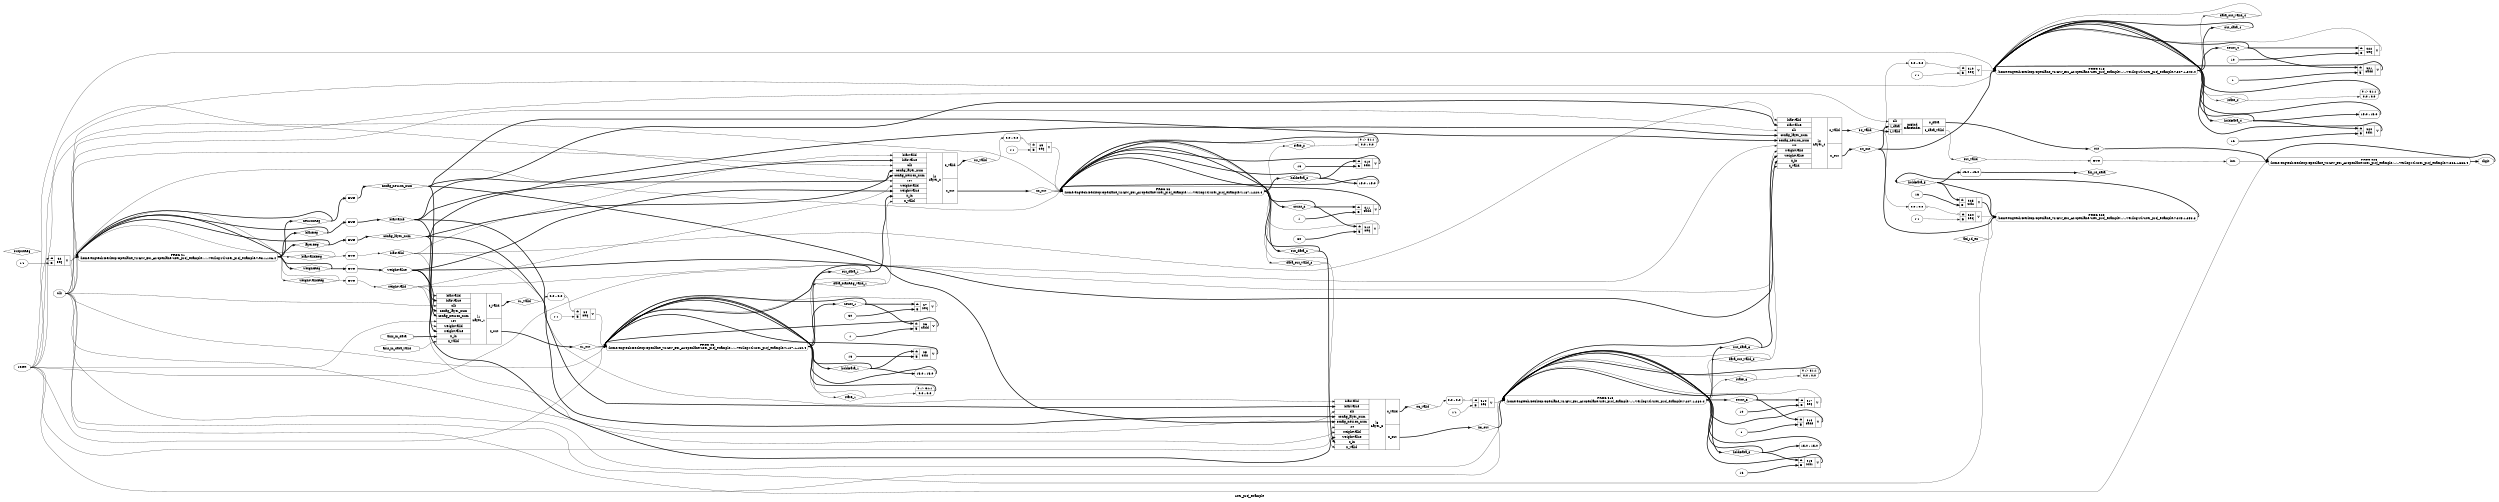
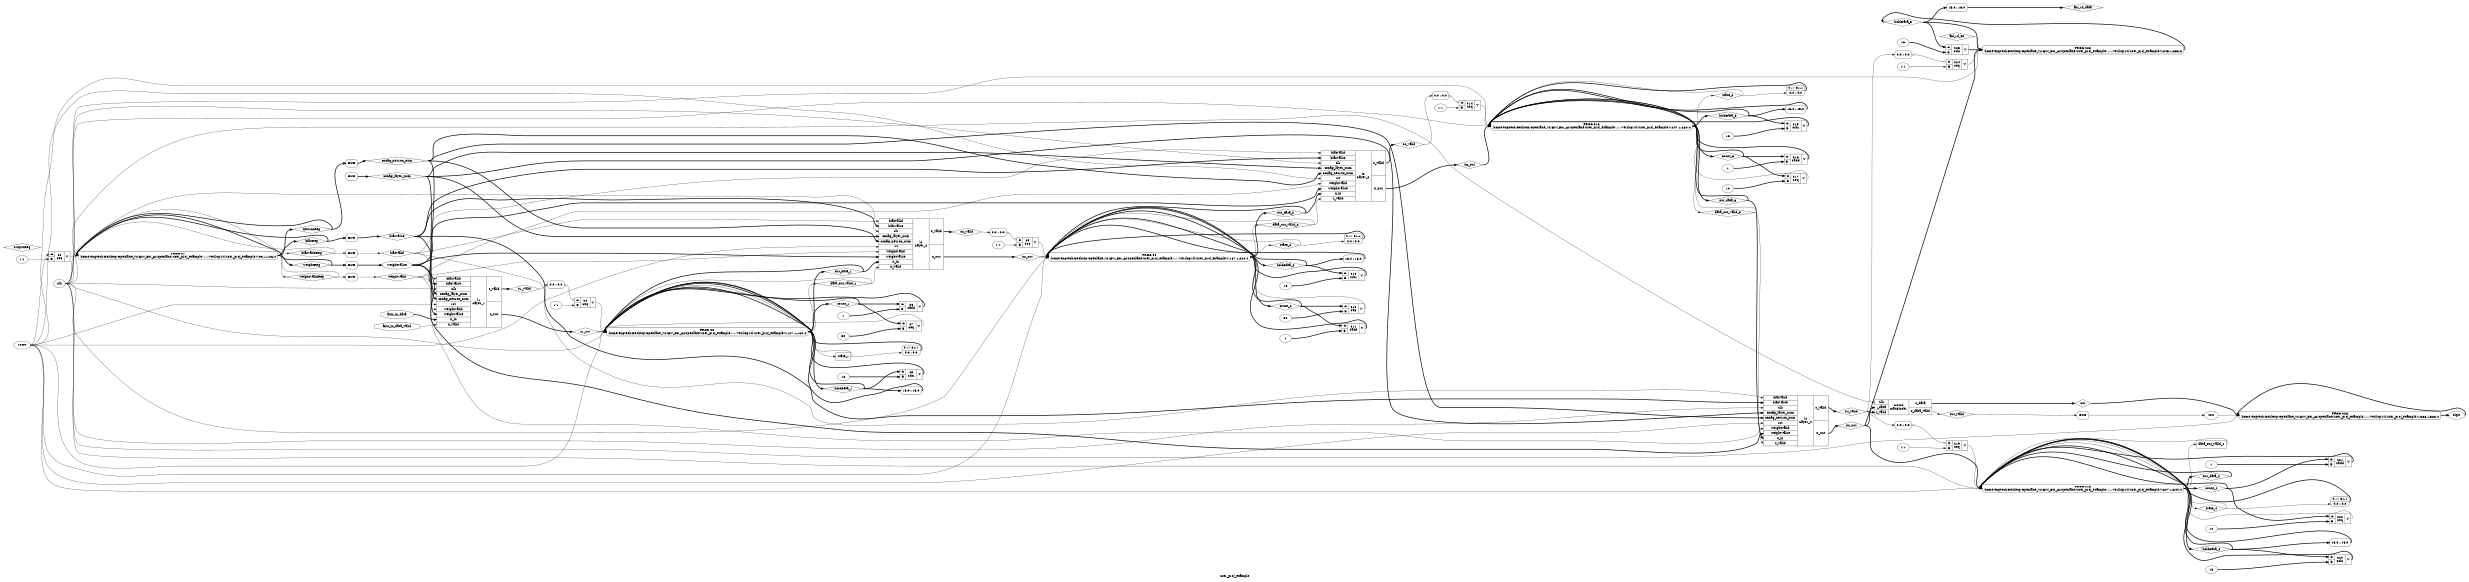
(2233, 16) -> (2211, 444)
(312, 245) -> none
(850, 284) -> (843, 284)
(850, 397) -> (843, 357)
